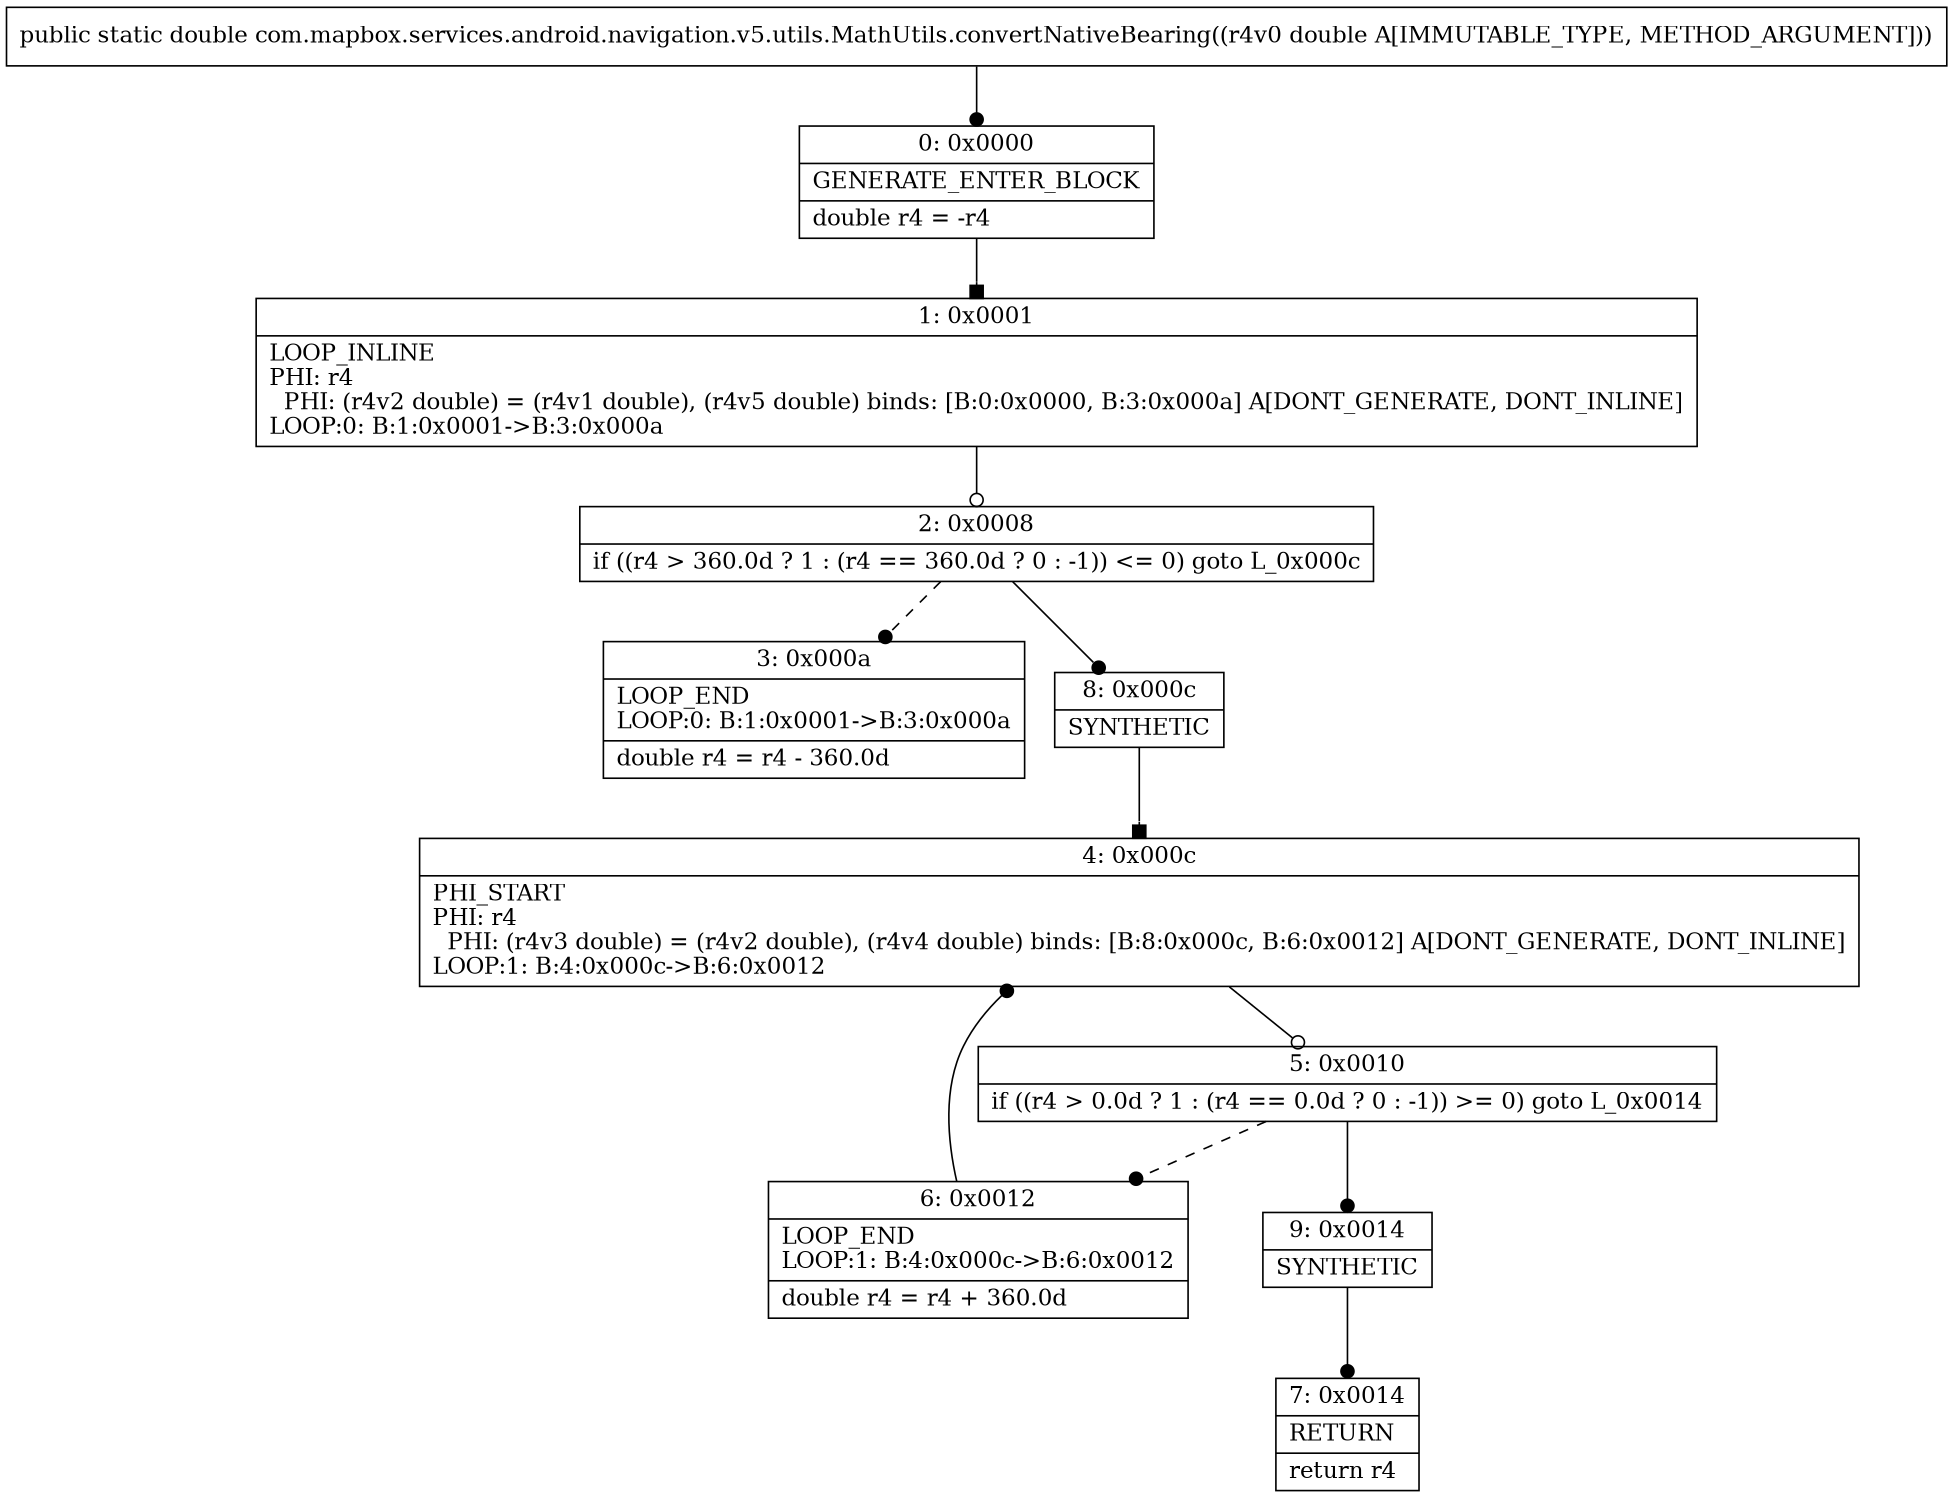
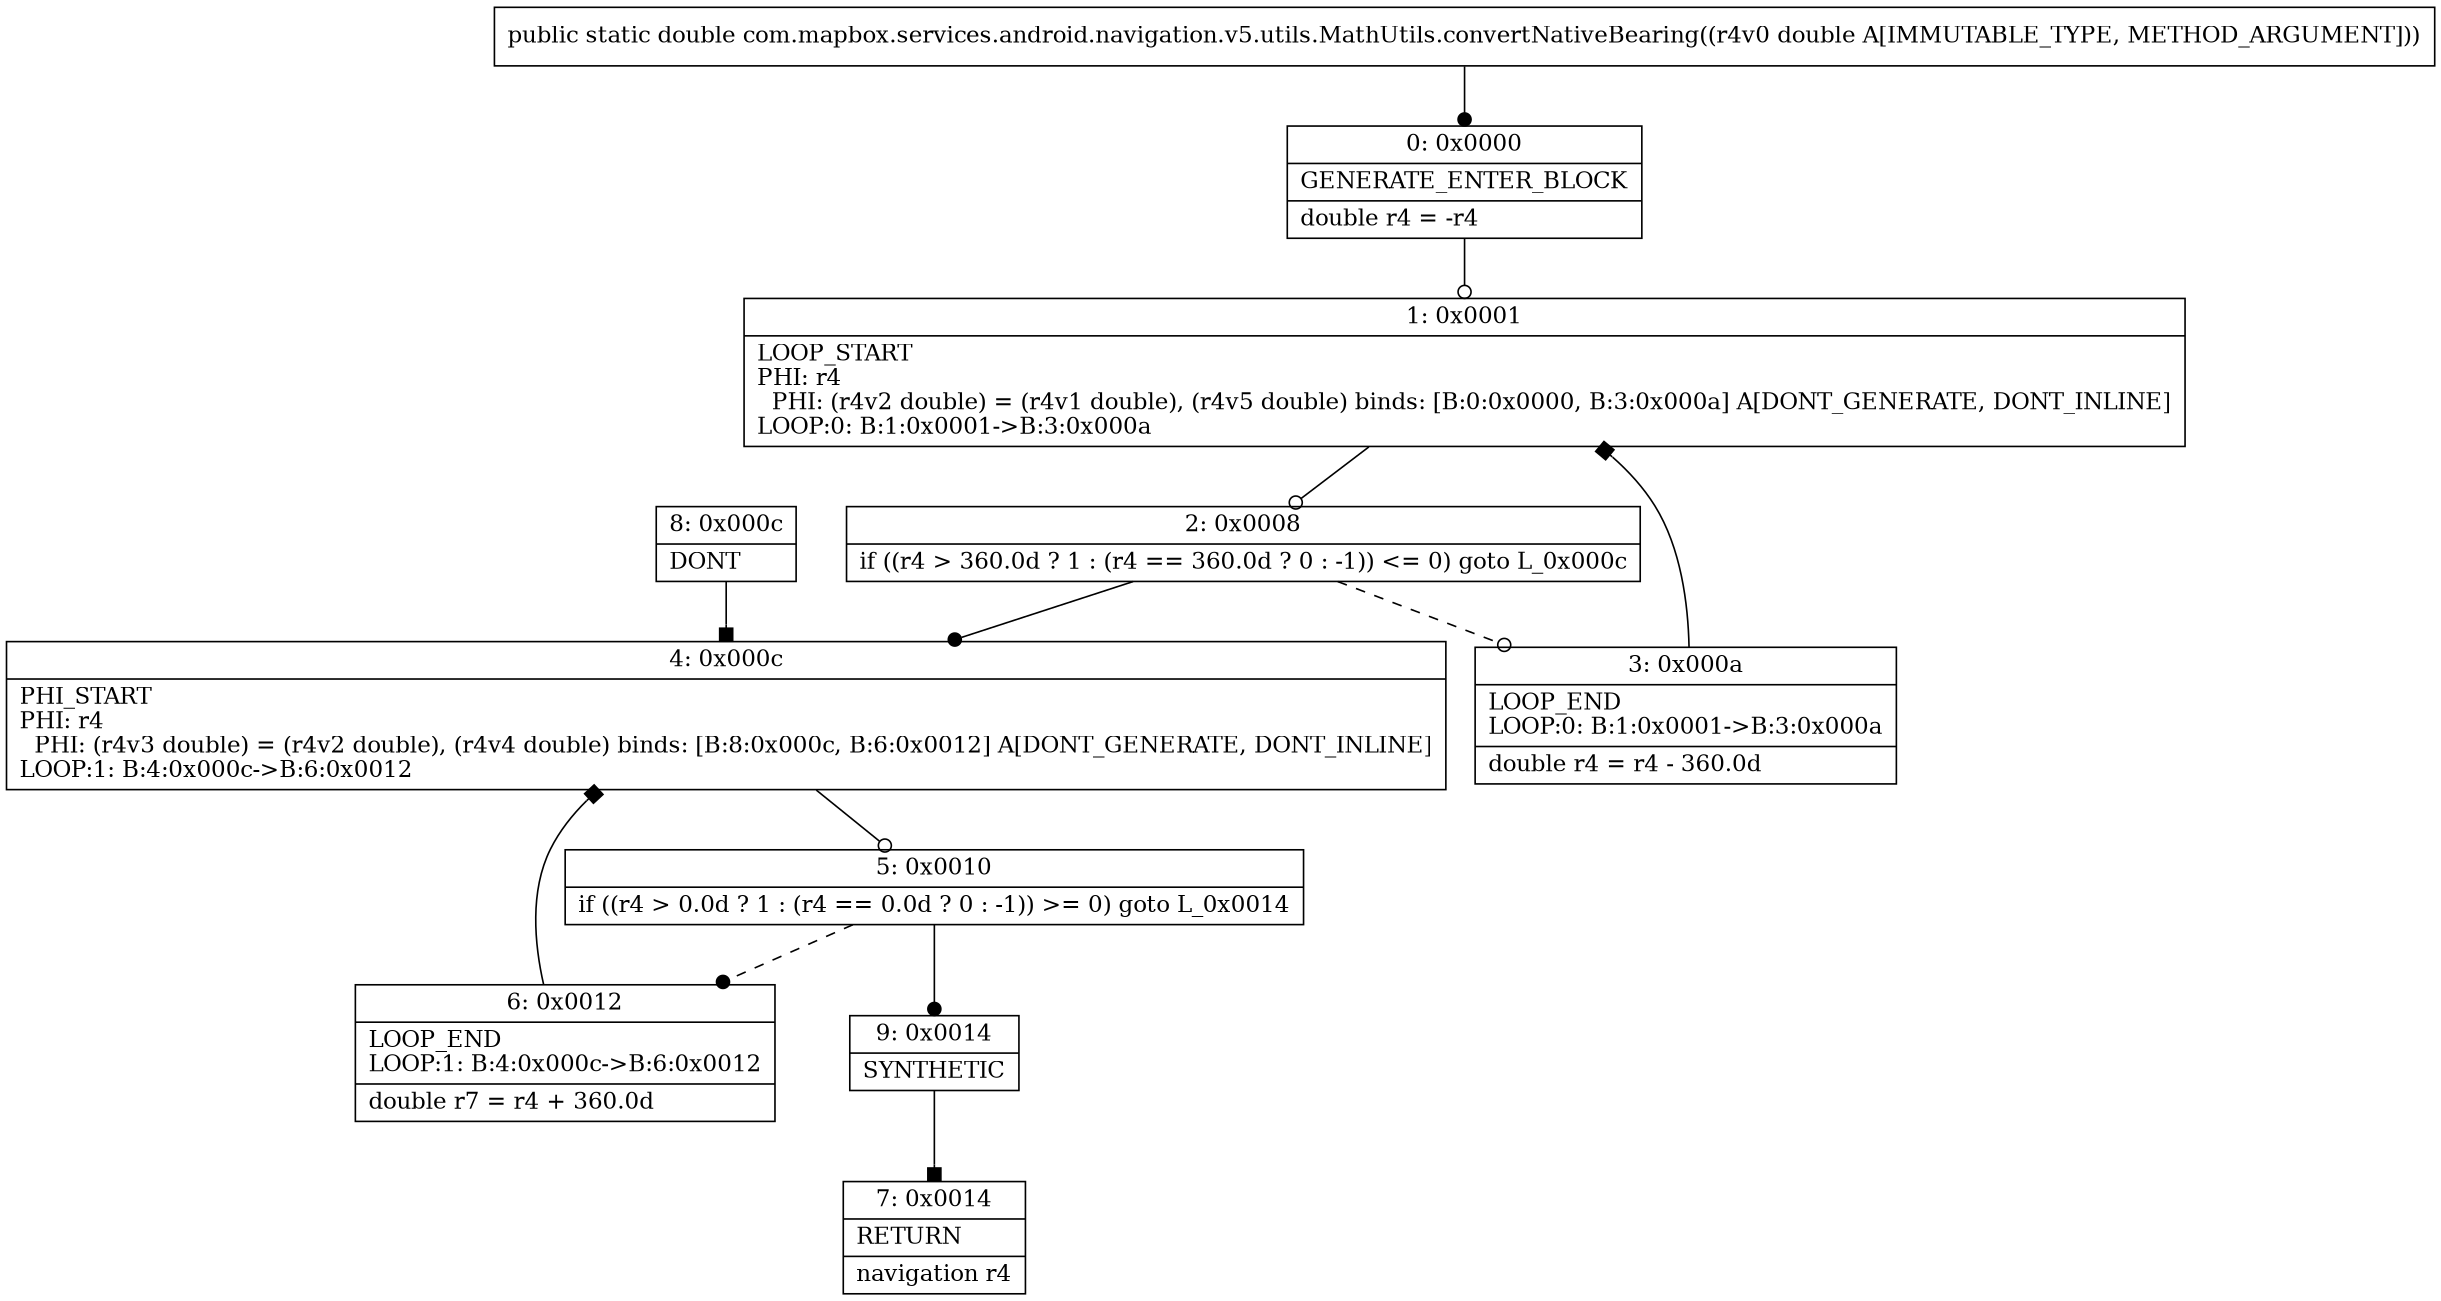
(977, 260) -> (1465, 262)
(353, 354) -> (835, 354)
none -> (1672, 543)
(915, 607) -> (1418, 612)
(1053, 622) -> (1047, 610)
(1139, 728) -> (705, 562)
(952, 1081) -> (539, 886)
(925, 1299) -> (511, 1102)
(1347, 1326) -> (934, 1128)
(1343, 1471) -> (934, 1274)
